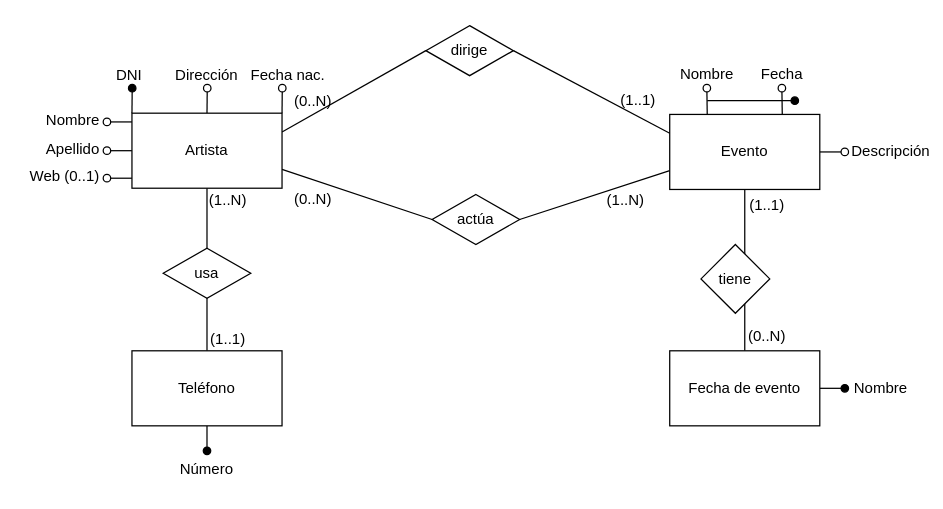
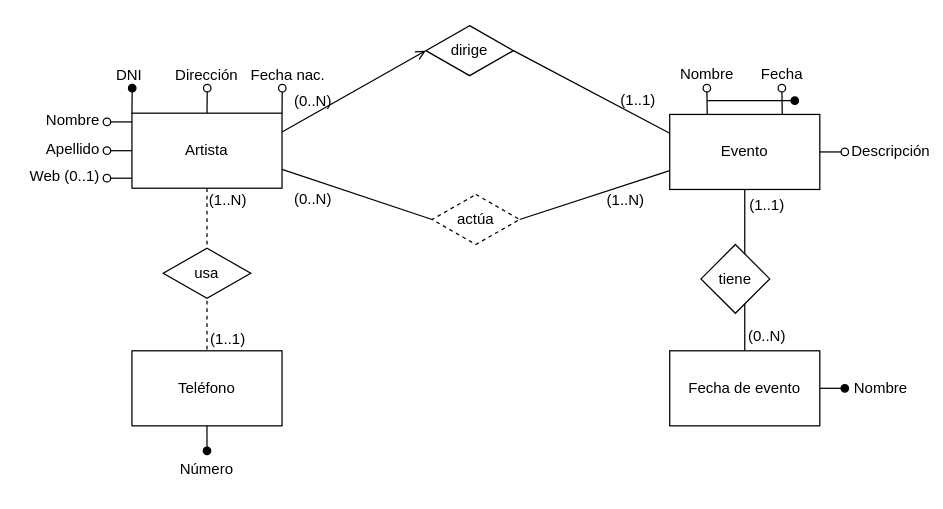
(420, 54) -> (421, 53)
(207, 219) -> (207, 219)
(476, 219) -> (476, 219)
